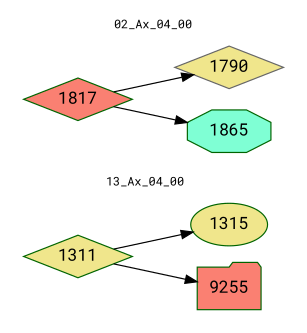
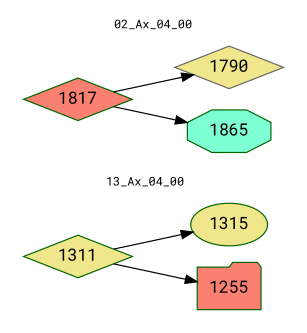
(229, 288) -> (229, 288)
